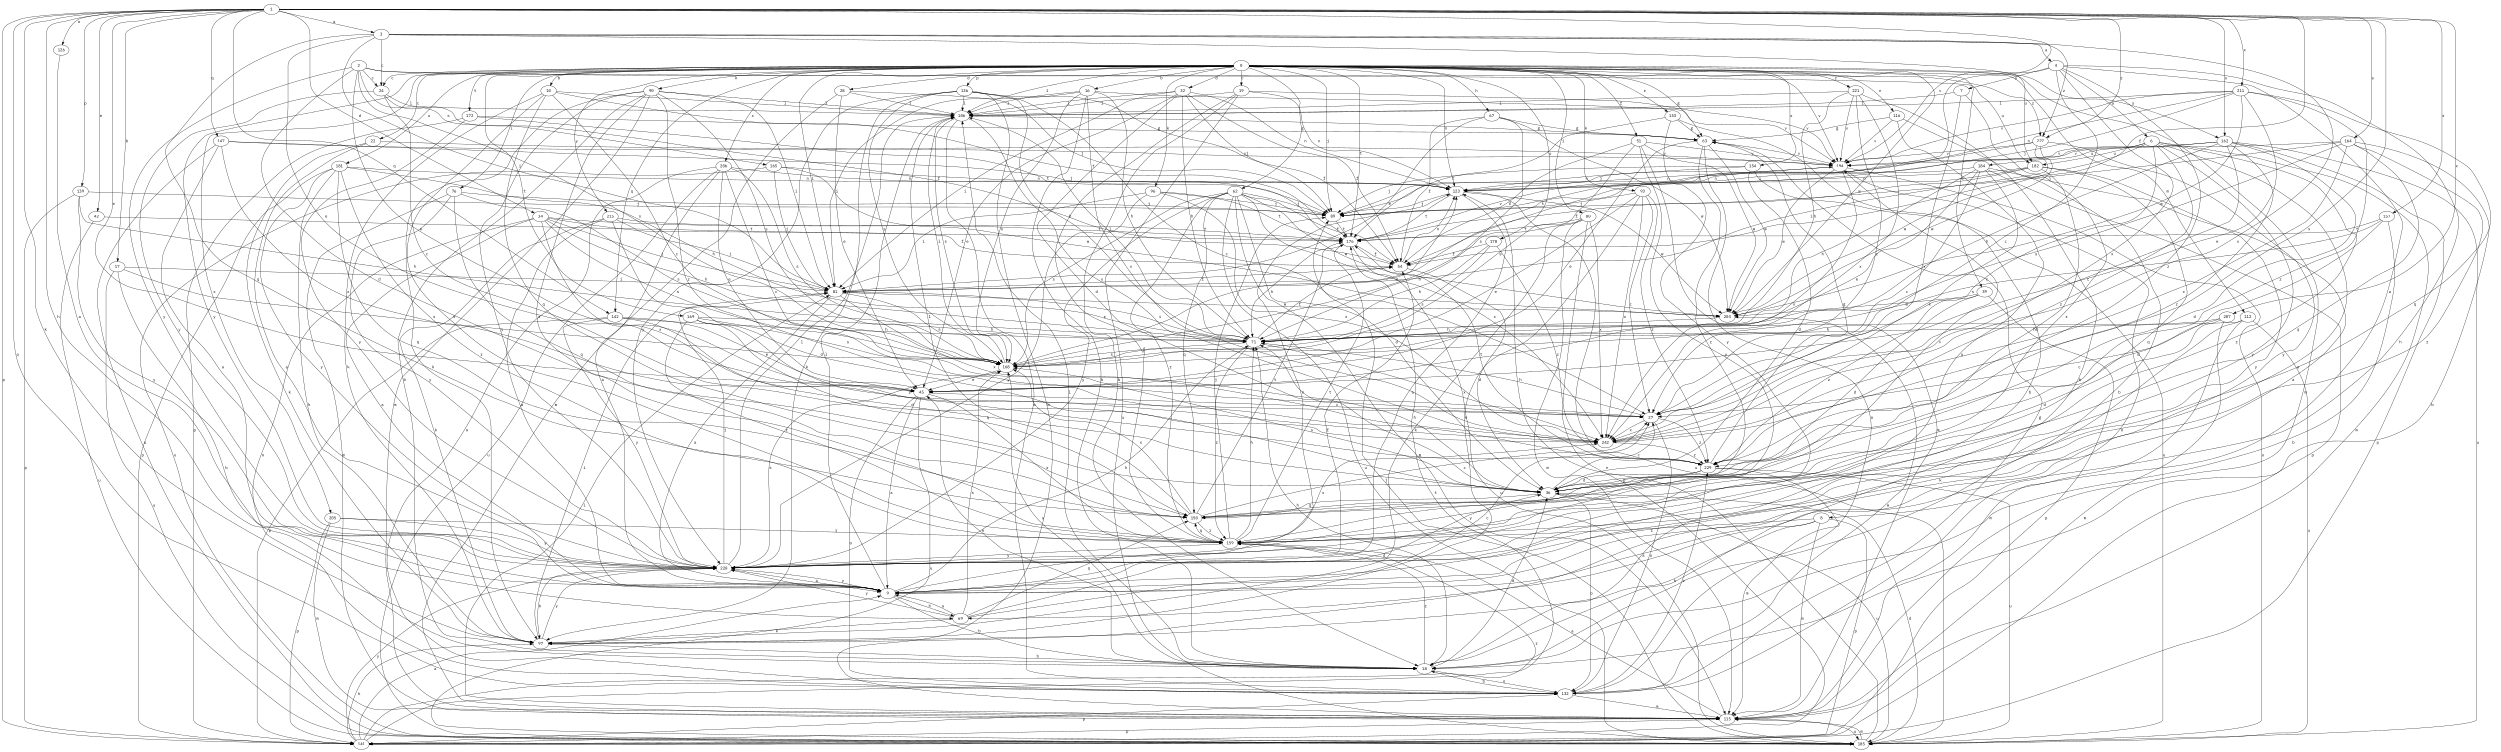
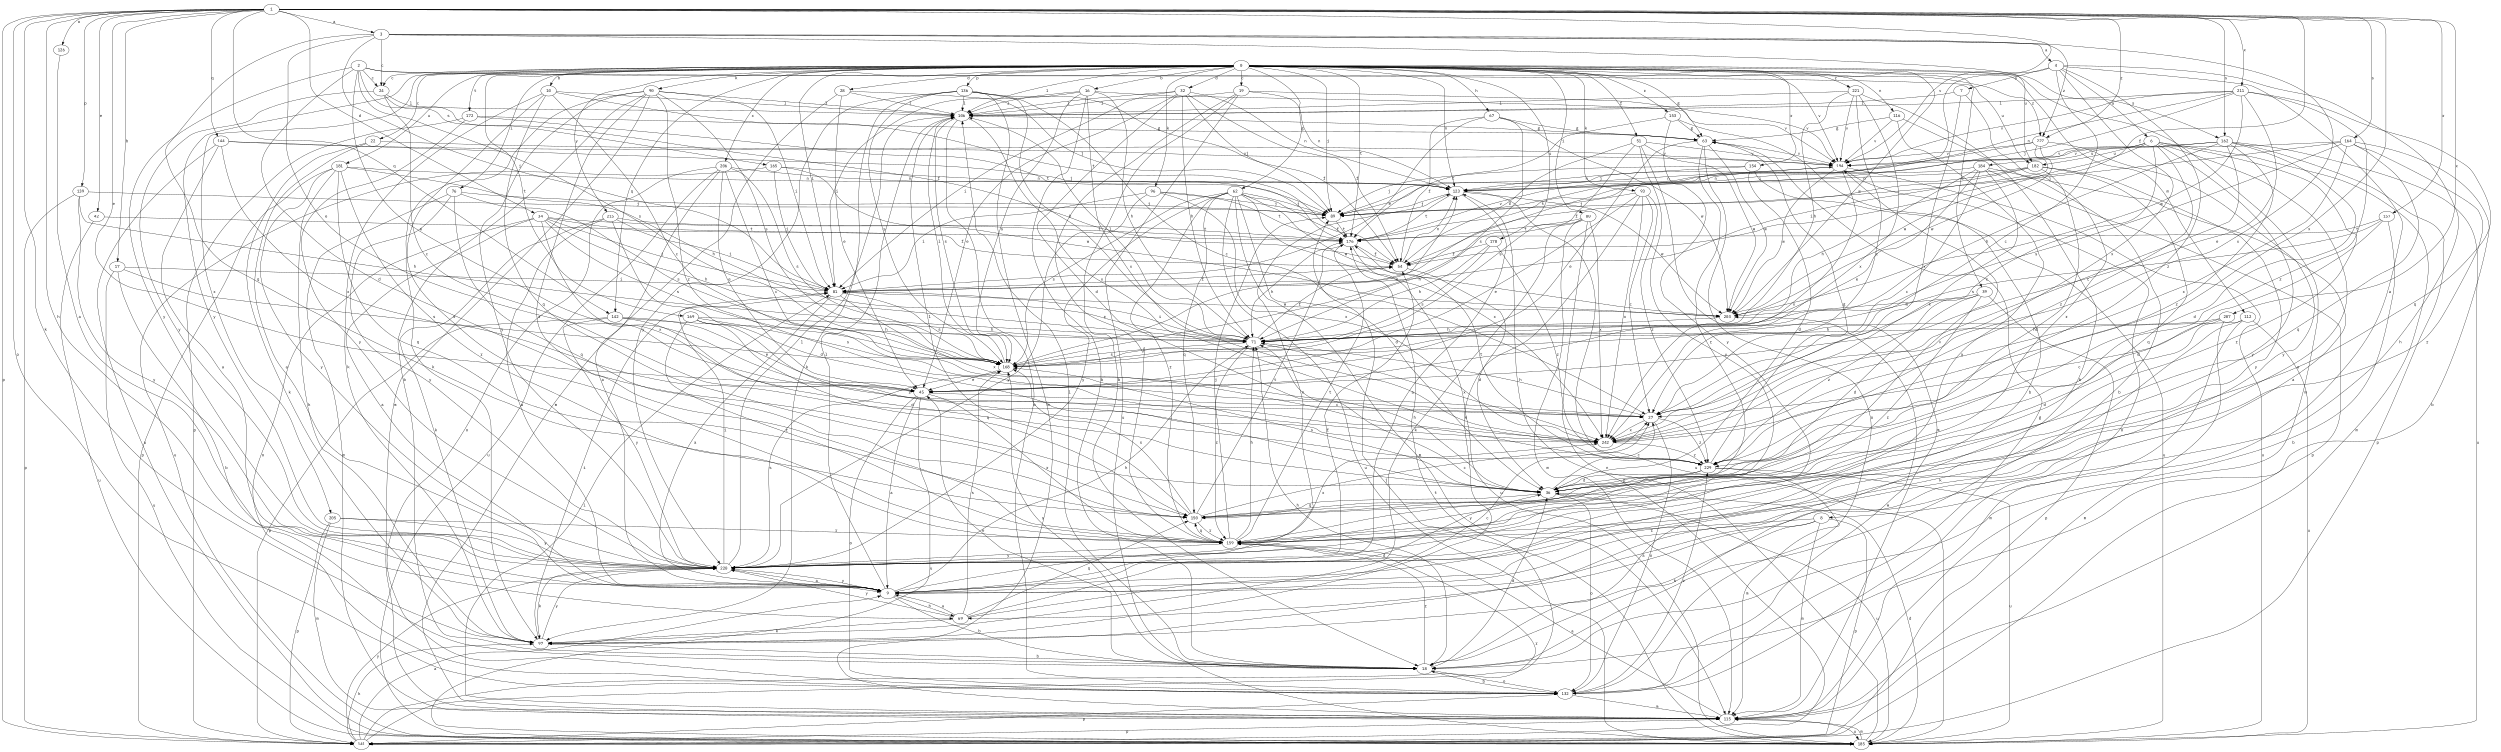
(221, 141) -> (221, 141)
none -> (1666, 492)
